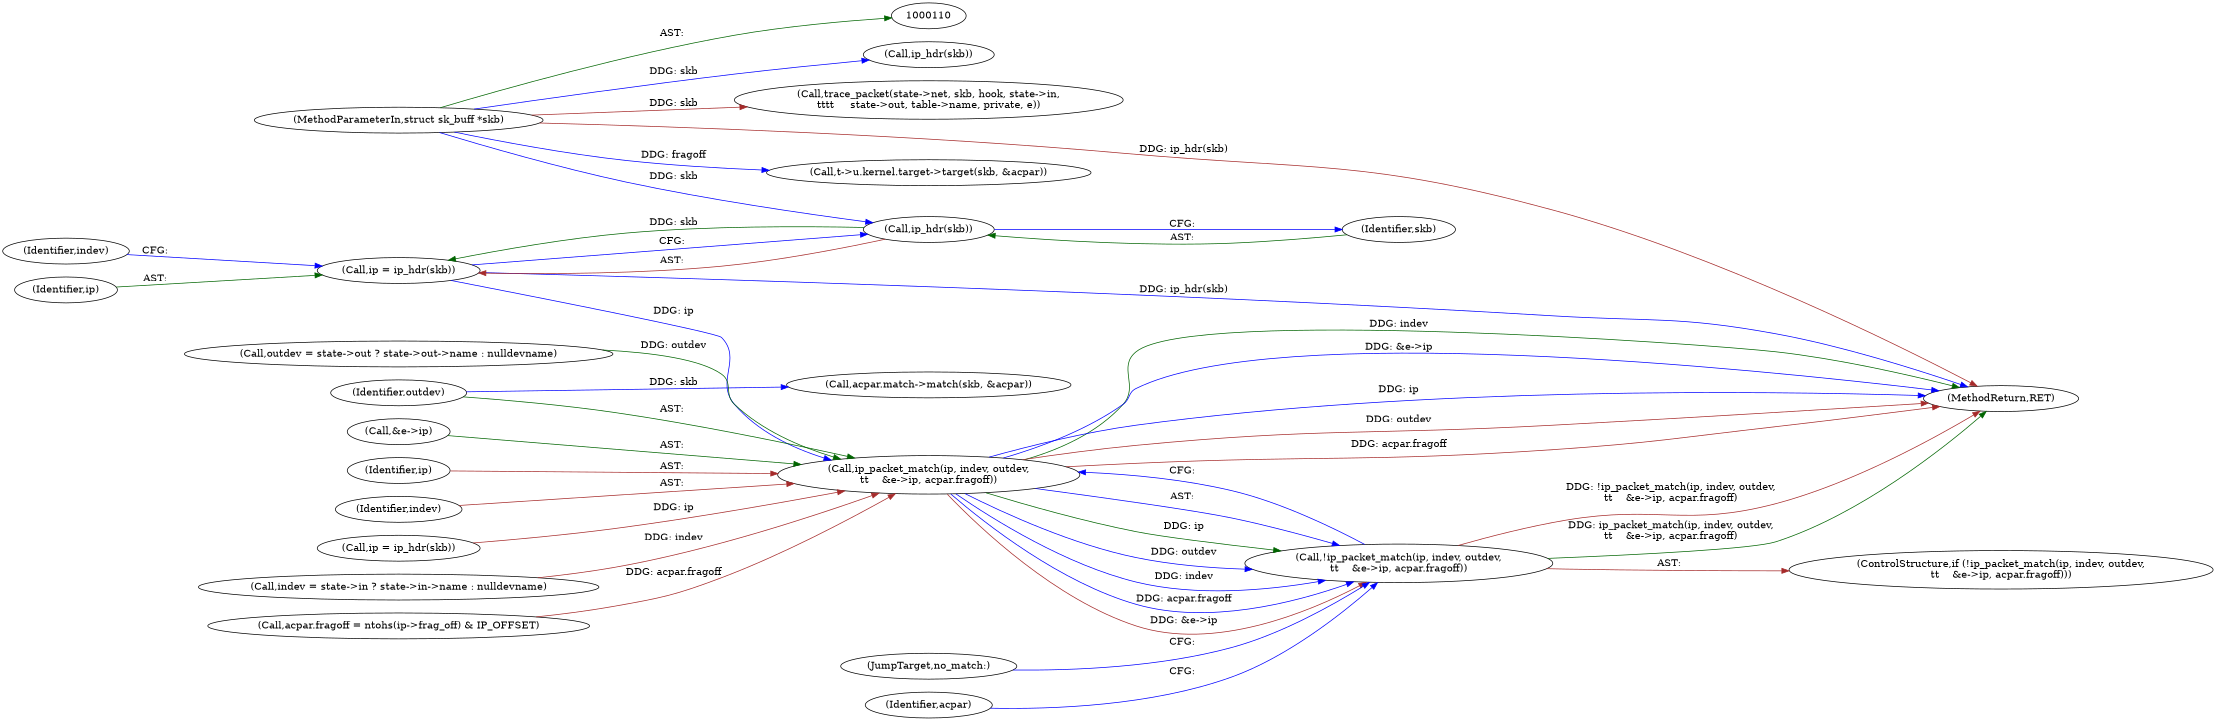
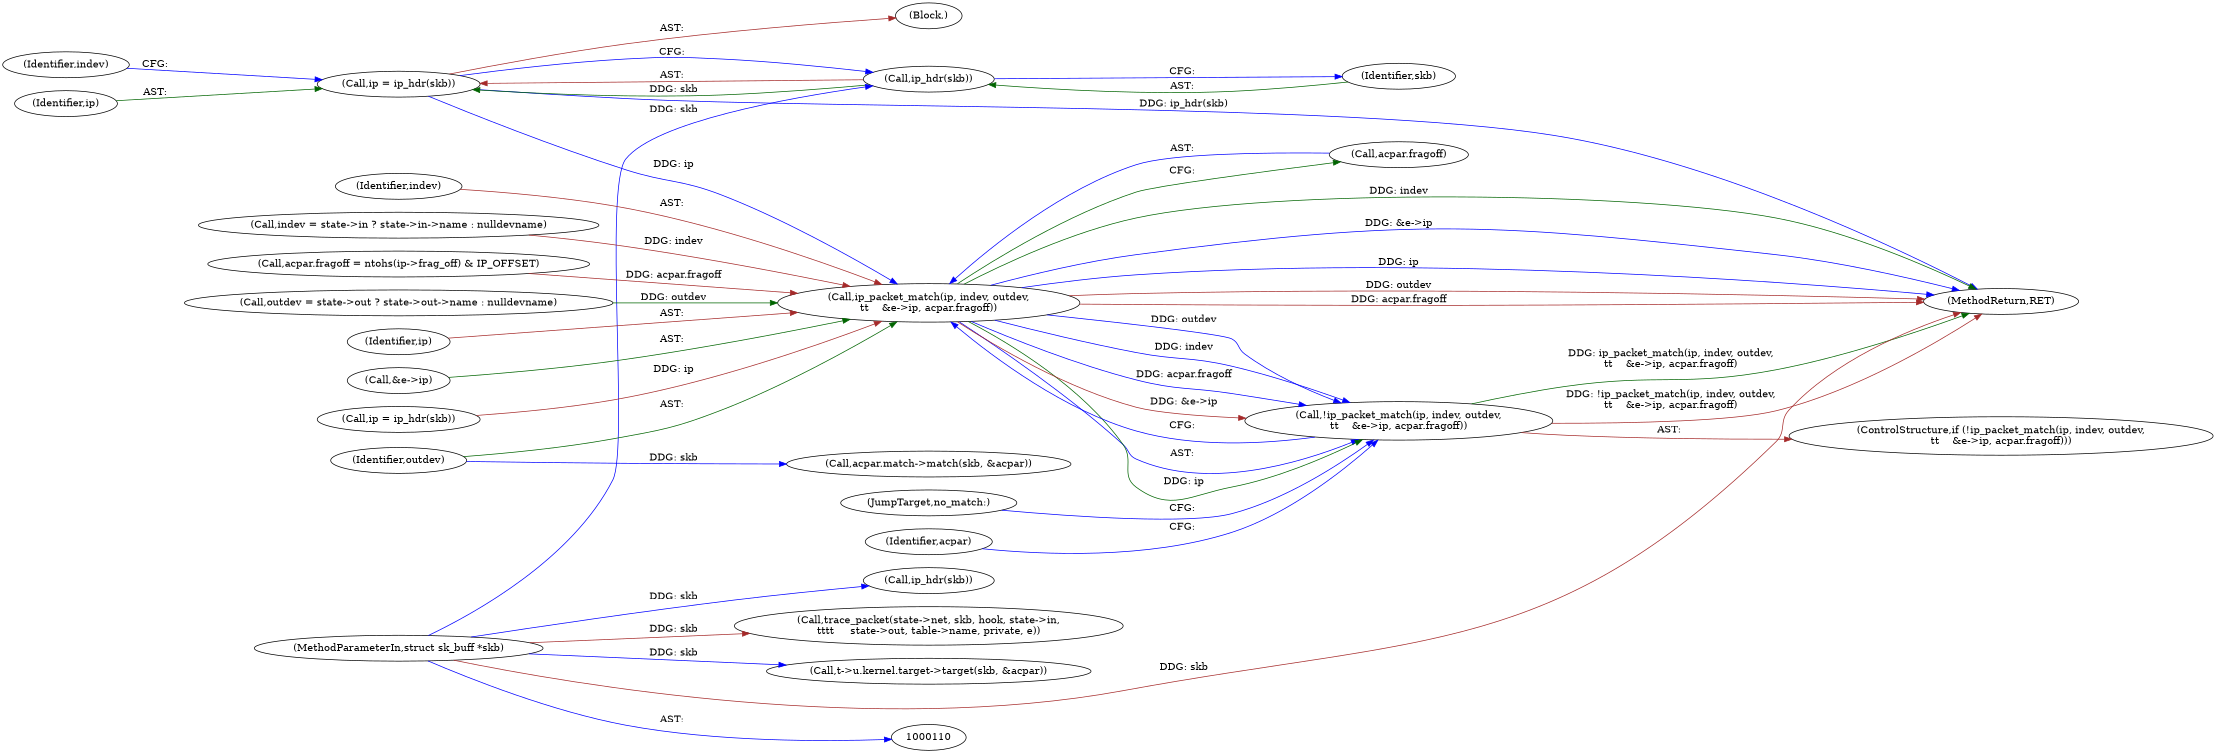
none -> (929, 16)
(660, 50) -> (651, 729)
(1184, 149) -> (1184, 667)
(674, 155) -> (674, 653)
none -> (1399, 155)
